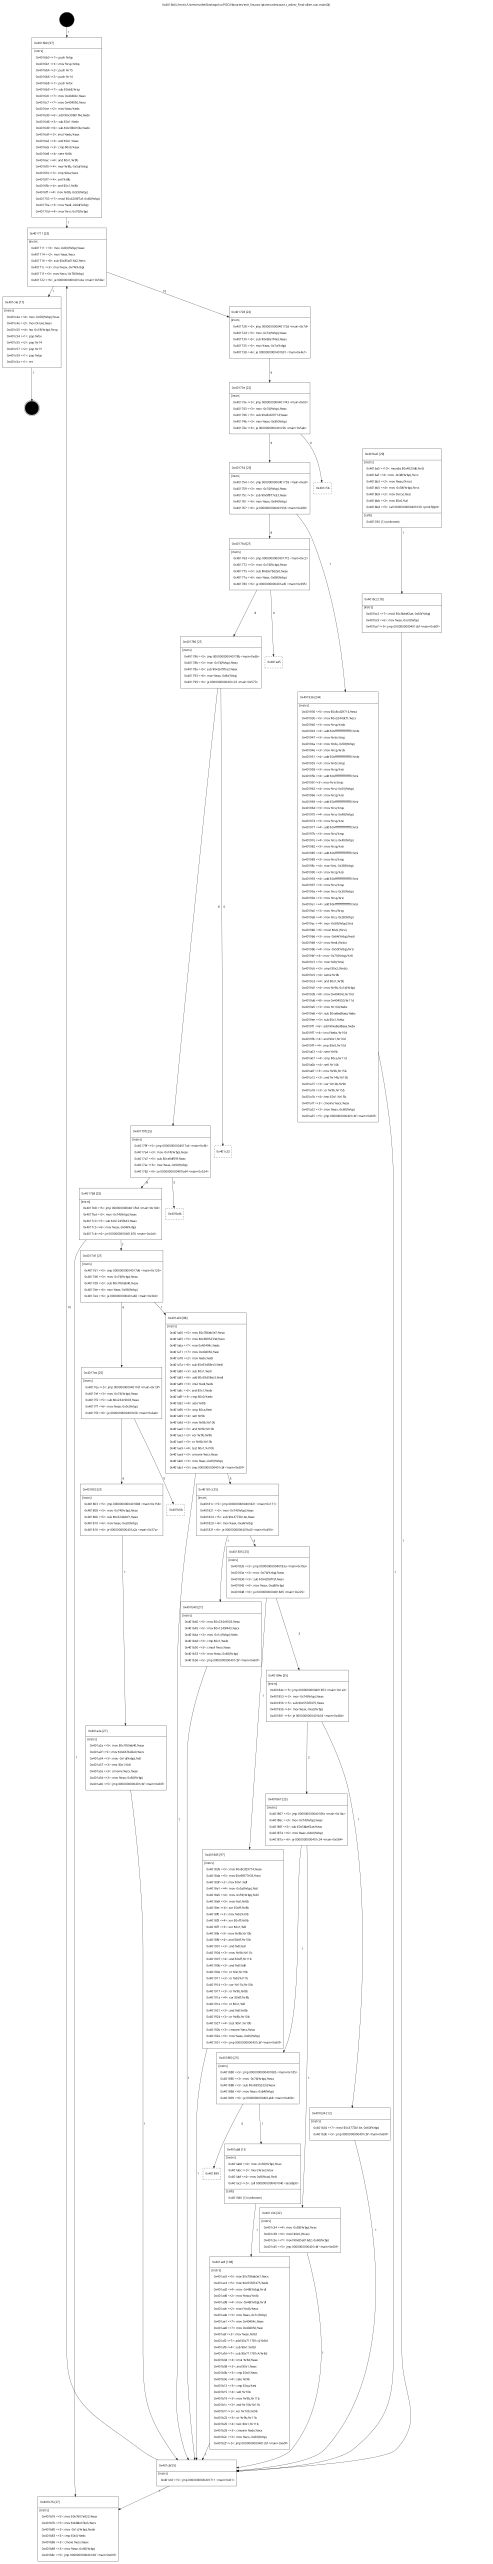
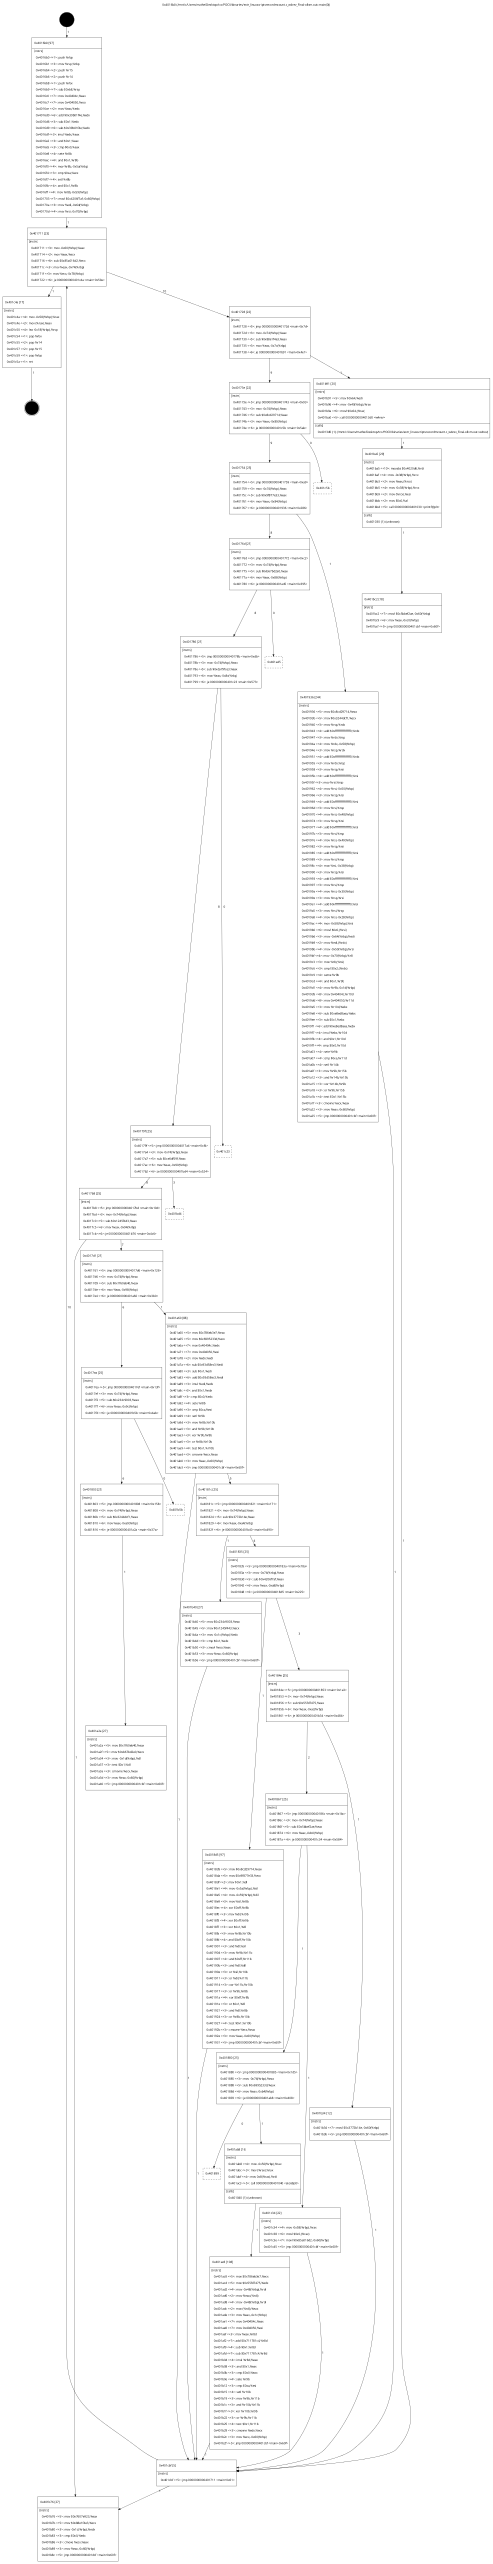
none -> (402, 408)
(143, 2128) -> none
